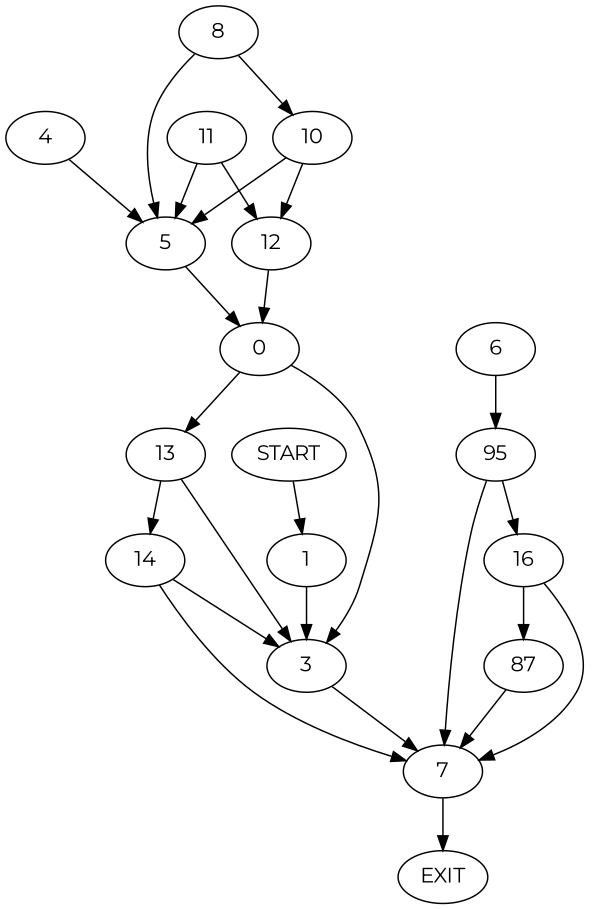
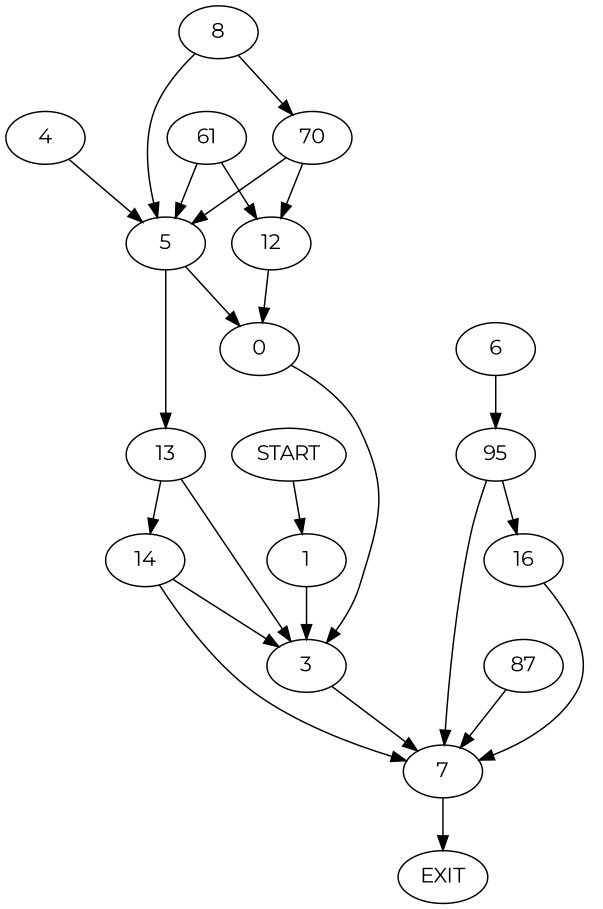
(207, 138) -> (207, 138)
(312, 138) -> (312, 138)
(218, 396) -> (166, 342)
(524, 606) -> none
